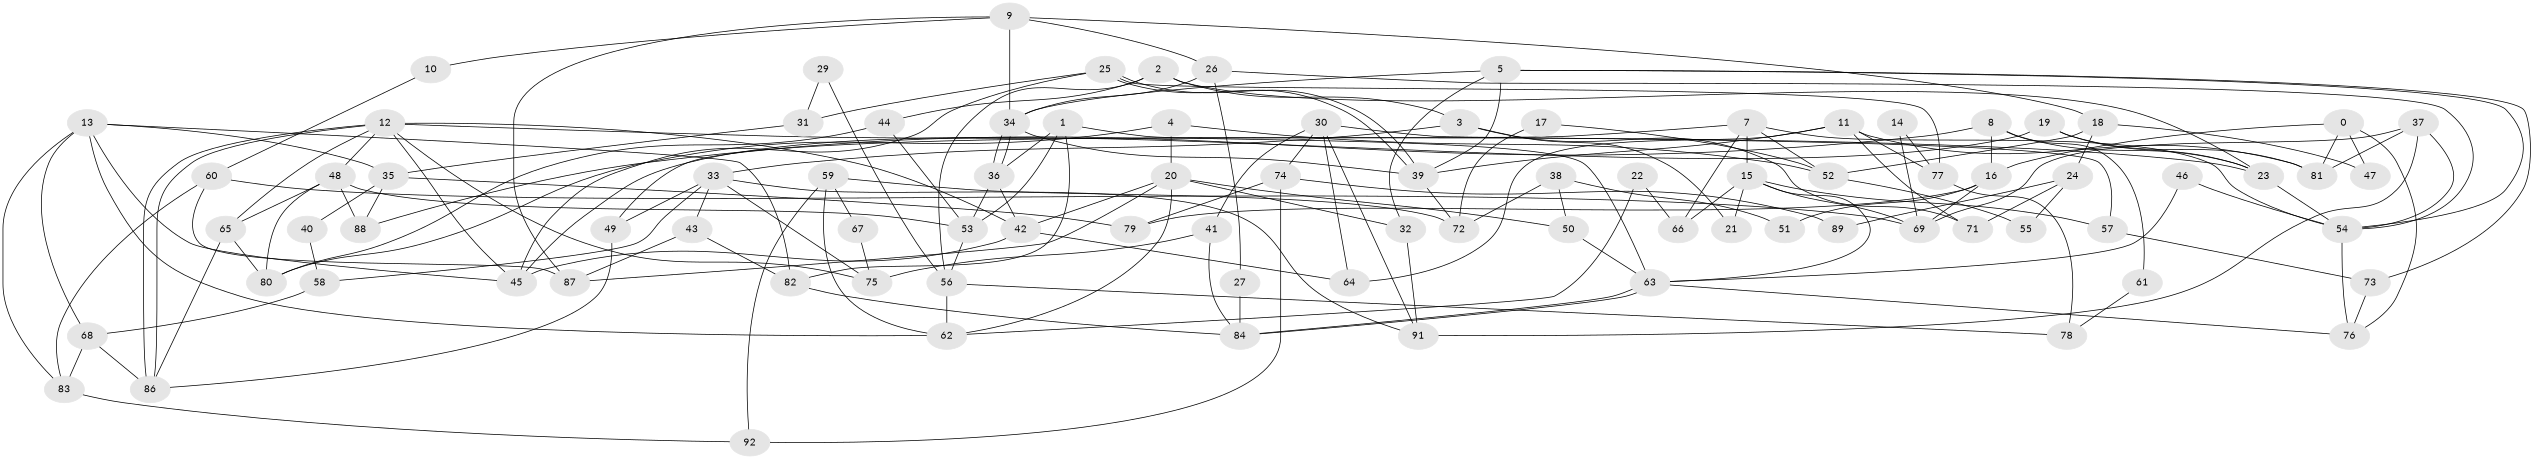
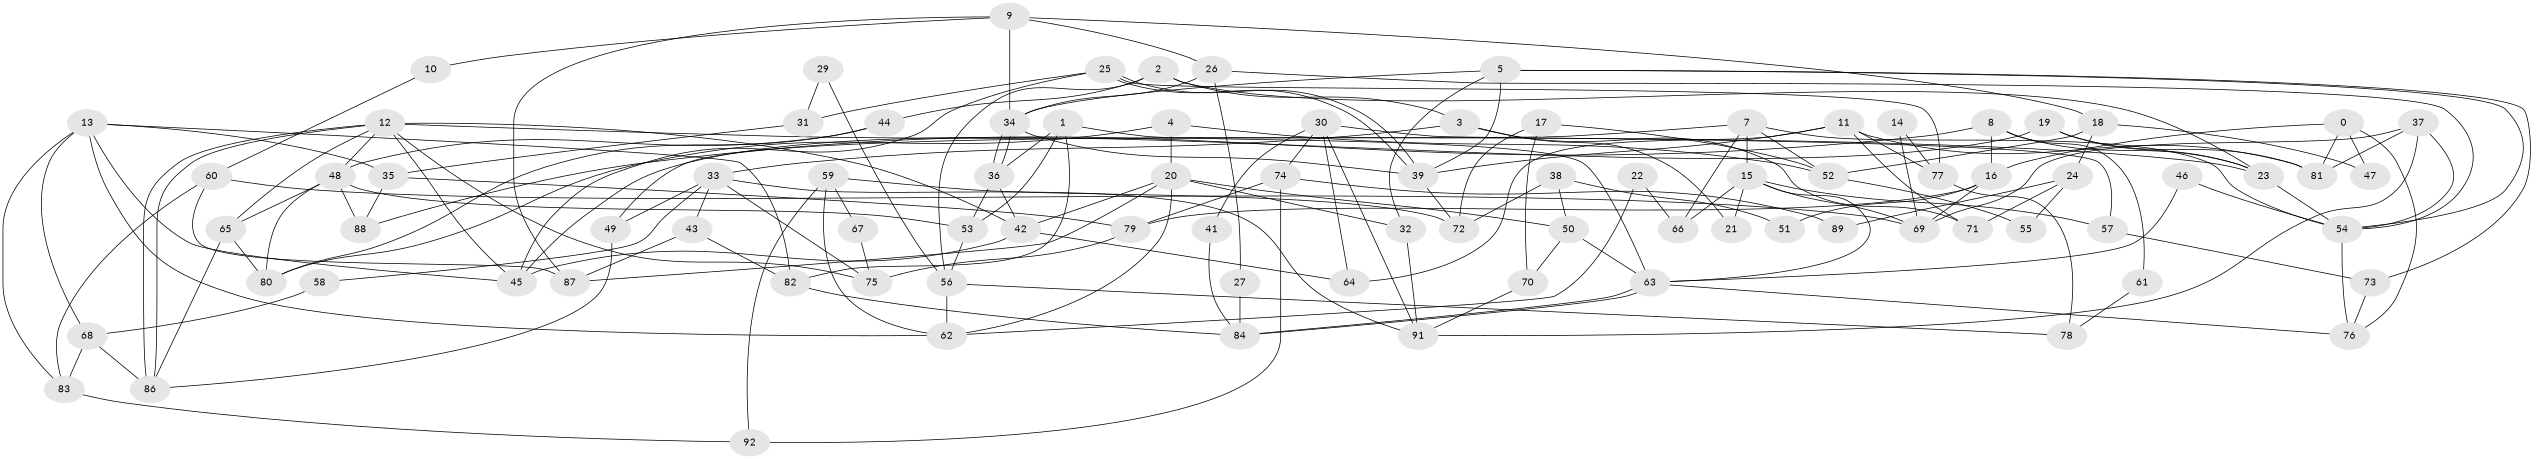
(926, 176) -> (595, 141)
(307, 229) -> none
(1042, 255) -> (1037, 256)
none -> (1528, 283)
